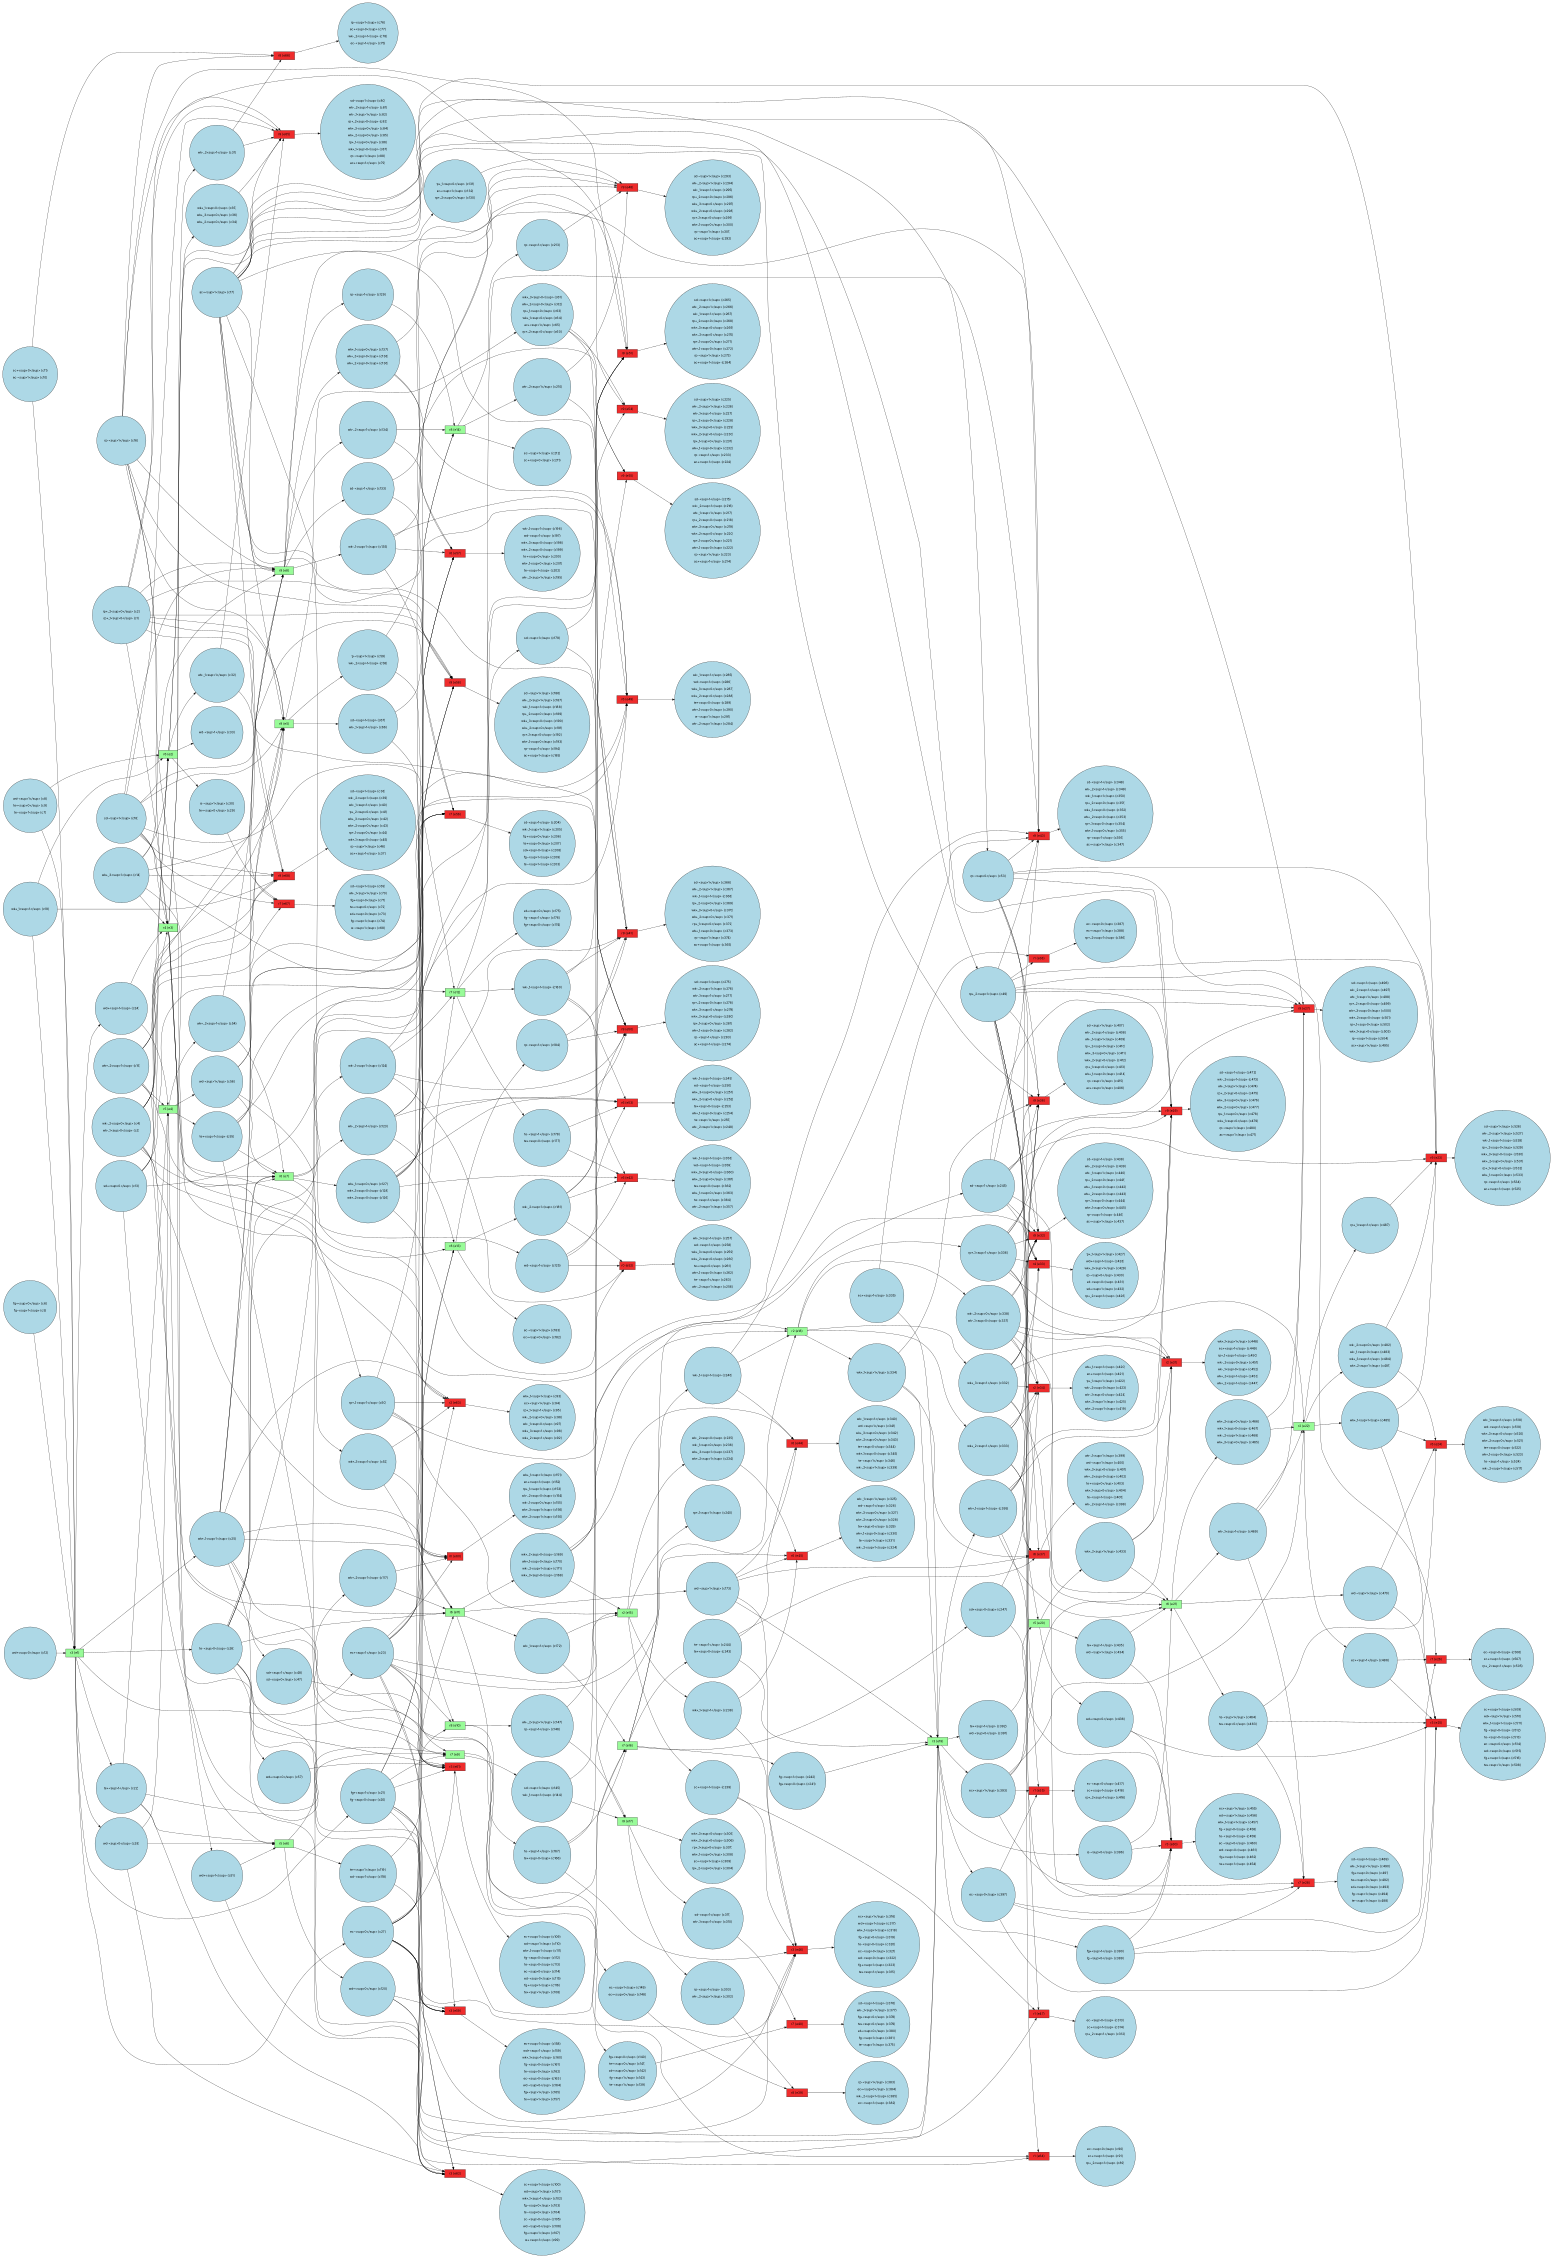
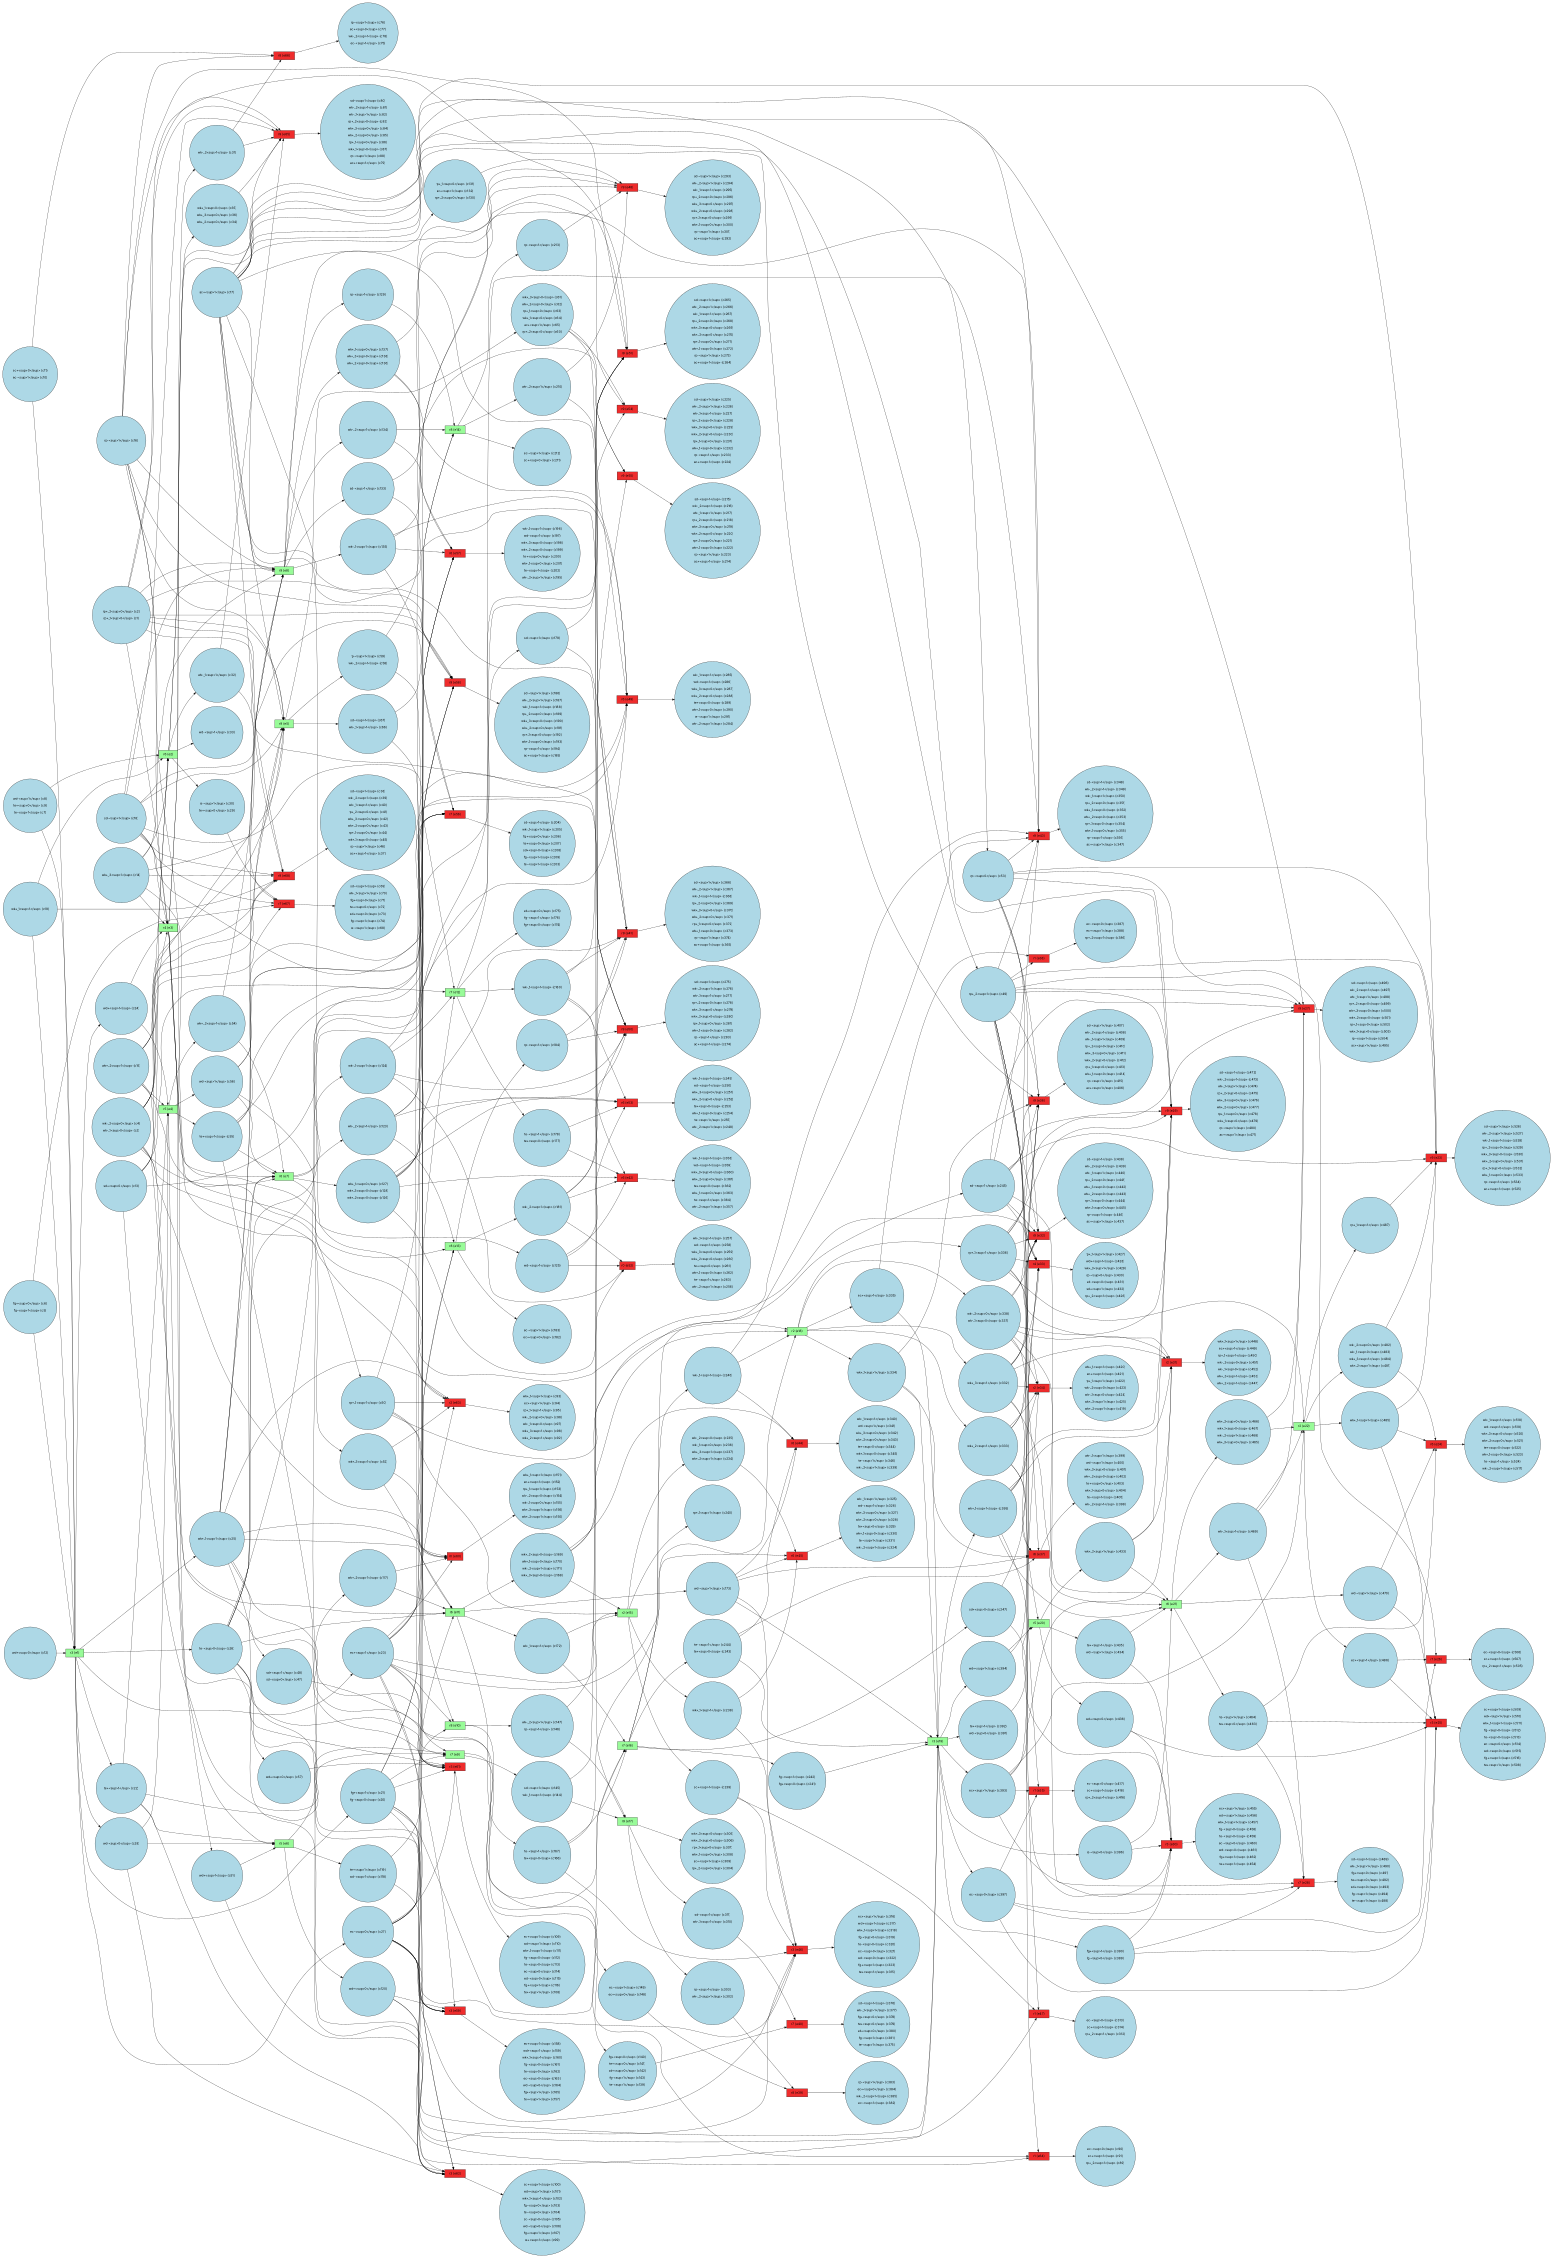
none -> (75, 1028)
none -> (828, 1317)
none -> (988, 1669)
